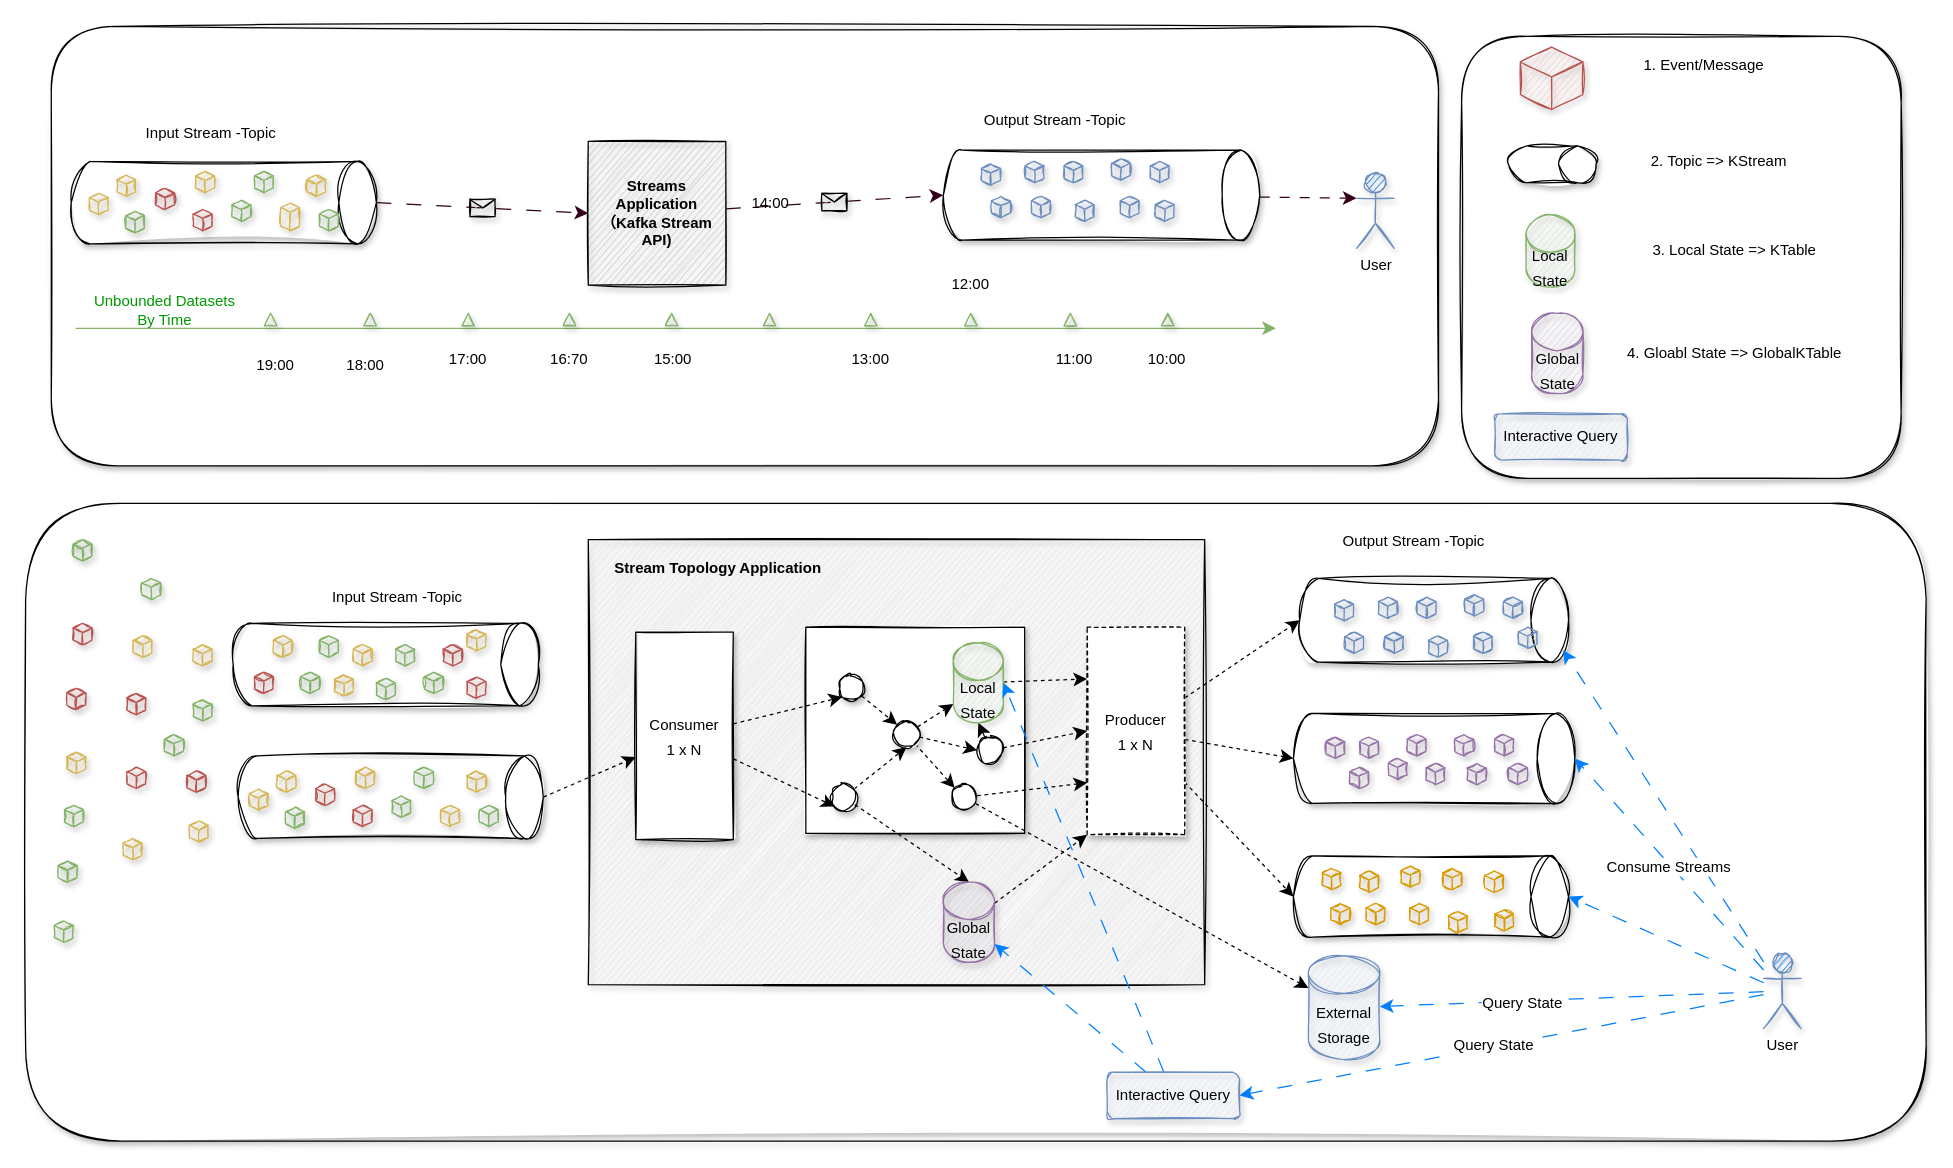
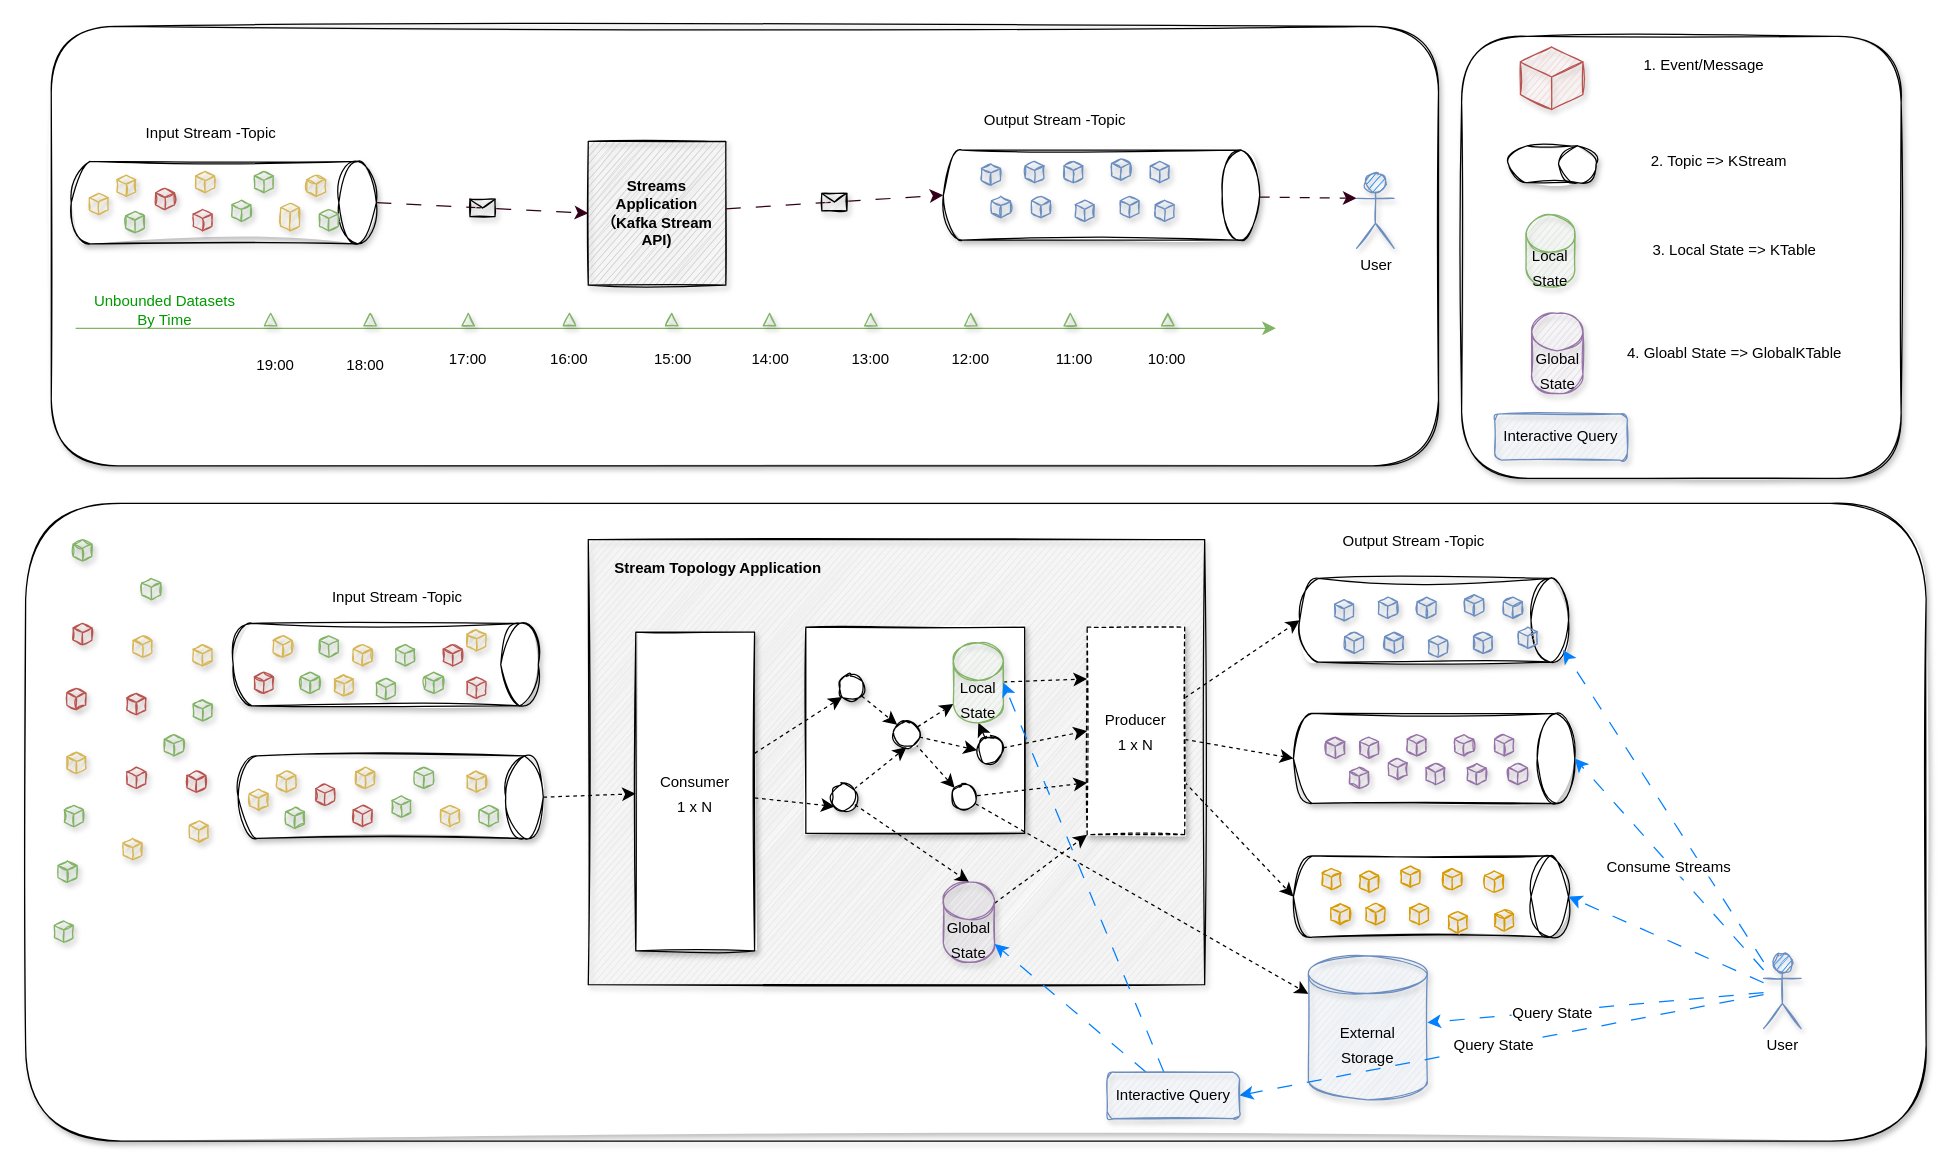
(771, 203) -> (771, 359)
(971, 284) -> (971, 359)
(569, 359) -> (569, 359)
(684, 736) -> (695, 791)
(1344, 1008) -> (1368, 1028)
